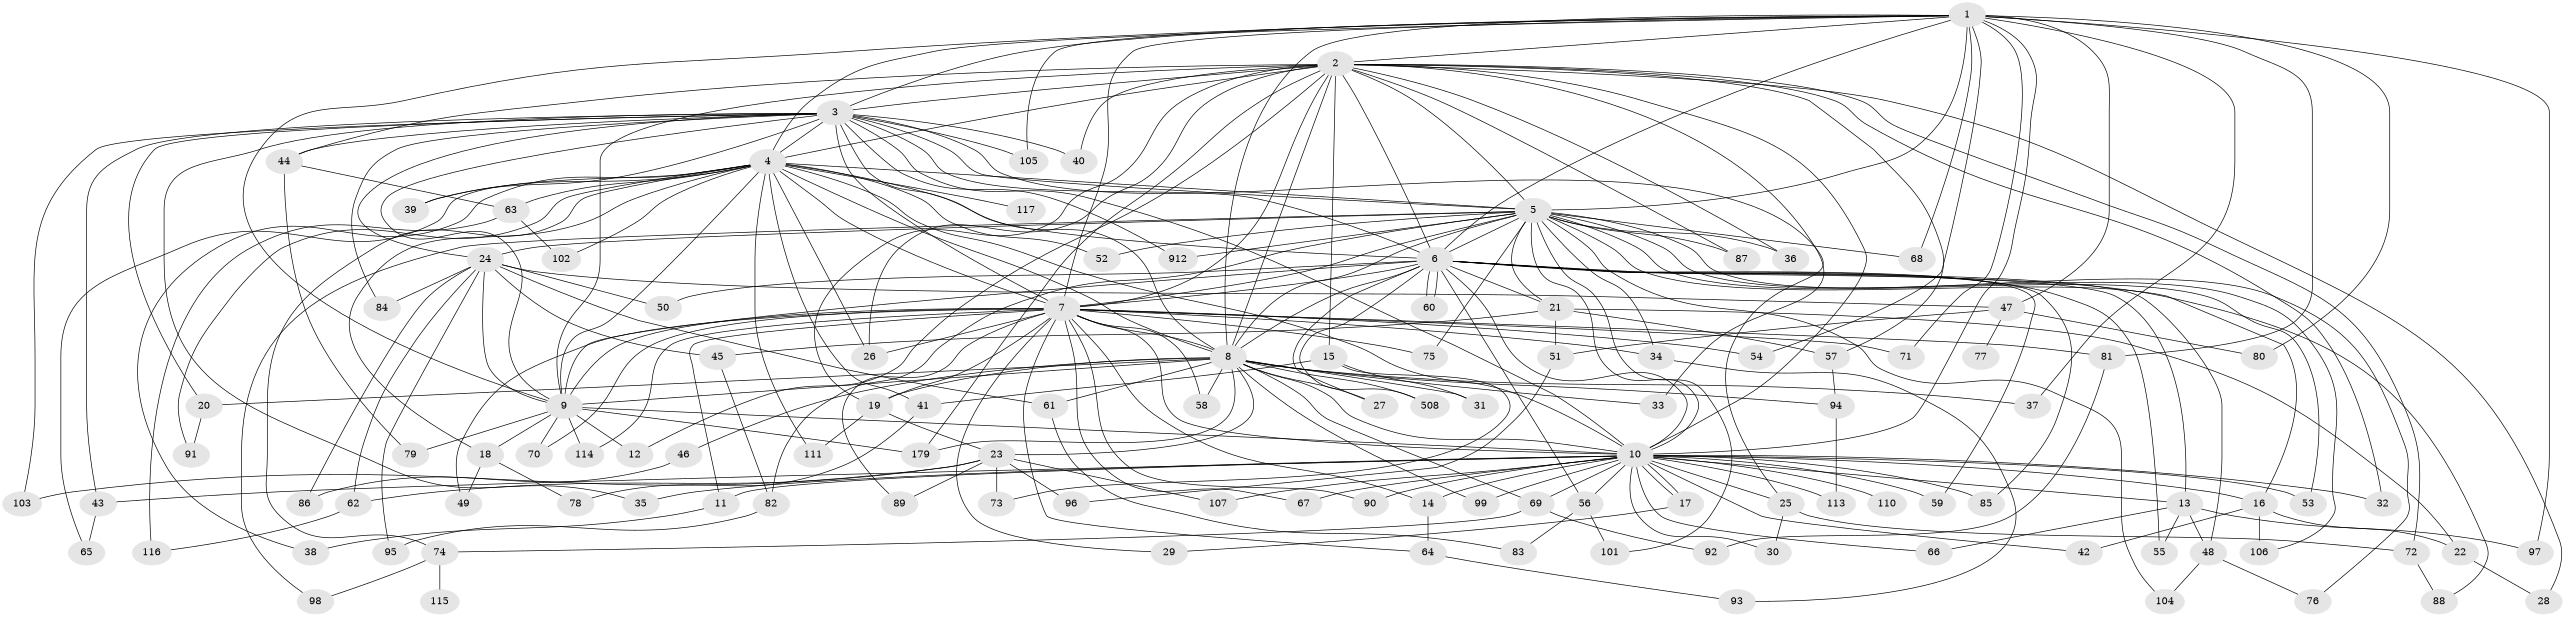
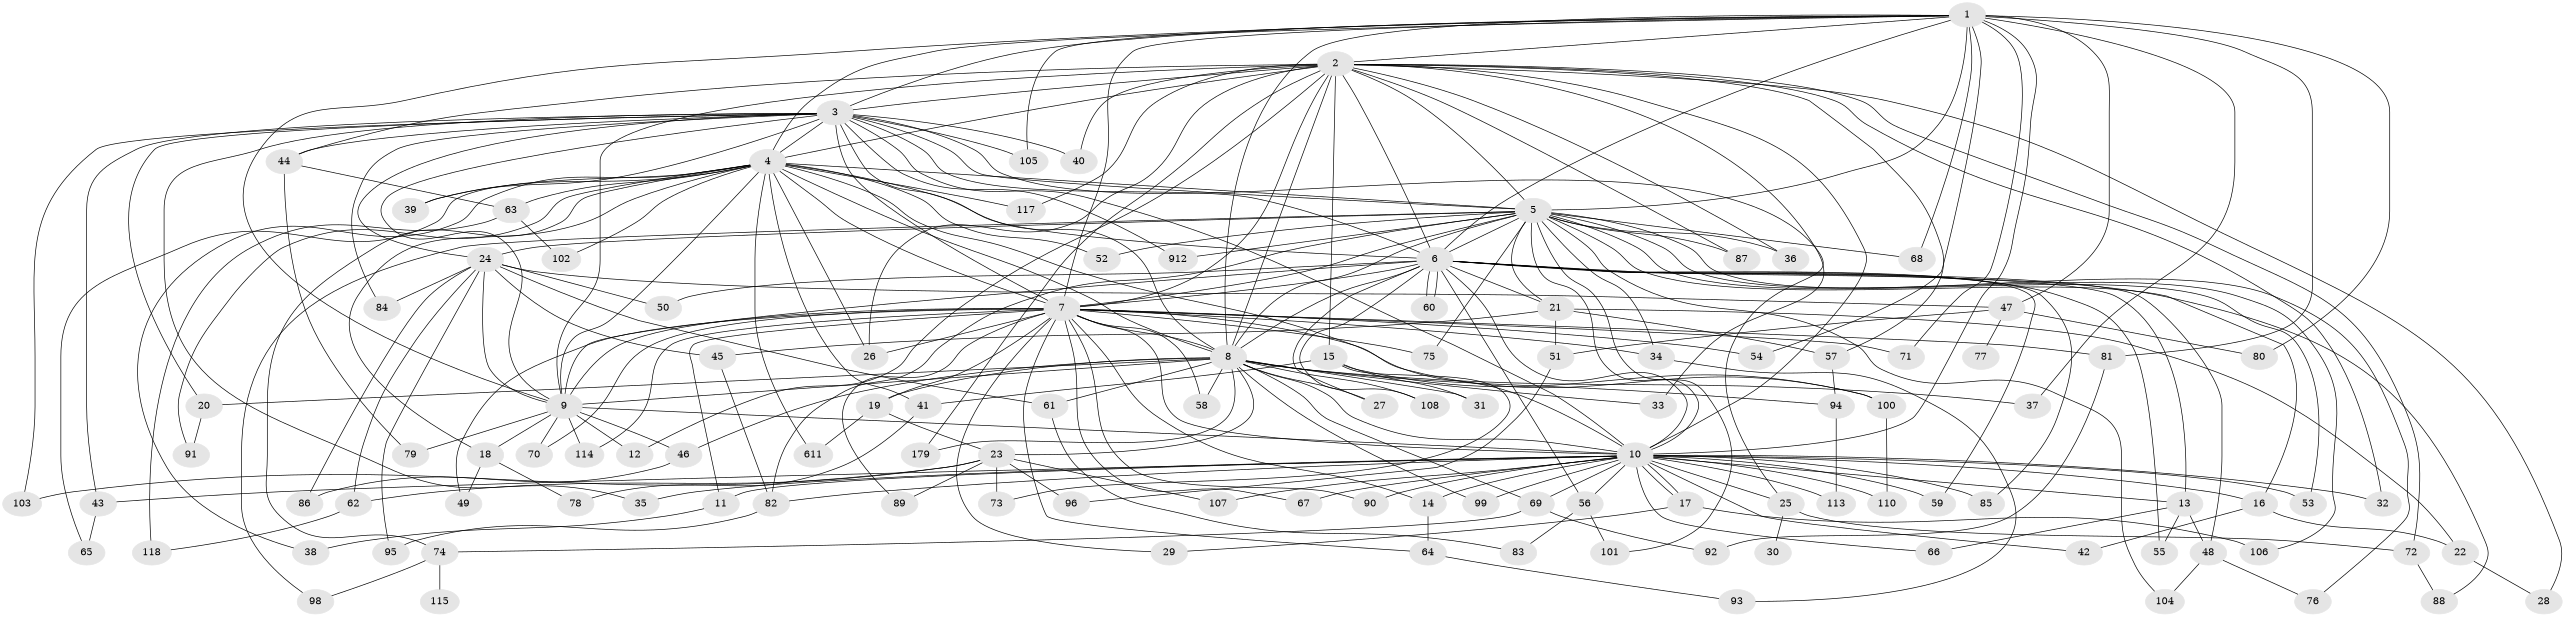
(1060, 217) -> (1160, 100)
(1430, 406) -> (1430, 406)
none -> (1886, 406)
(750, 431) -> (621, 427)
(813, 455) -> (813, 455)
(2259, 528) -> (1975, 519)
(1670, 536) -> (1202, 472)
(152, 553) -> (152, 553)
(2535, 553) -> none
